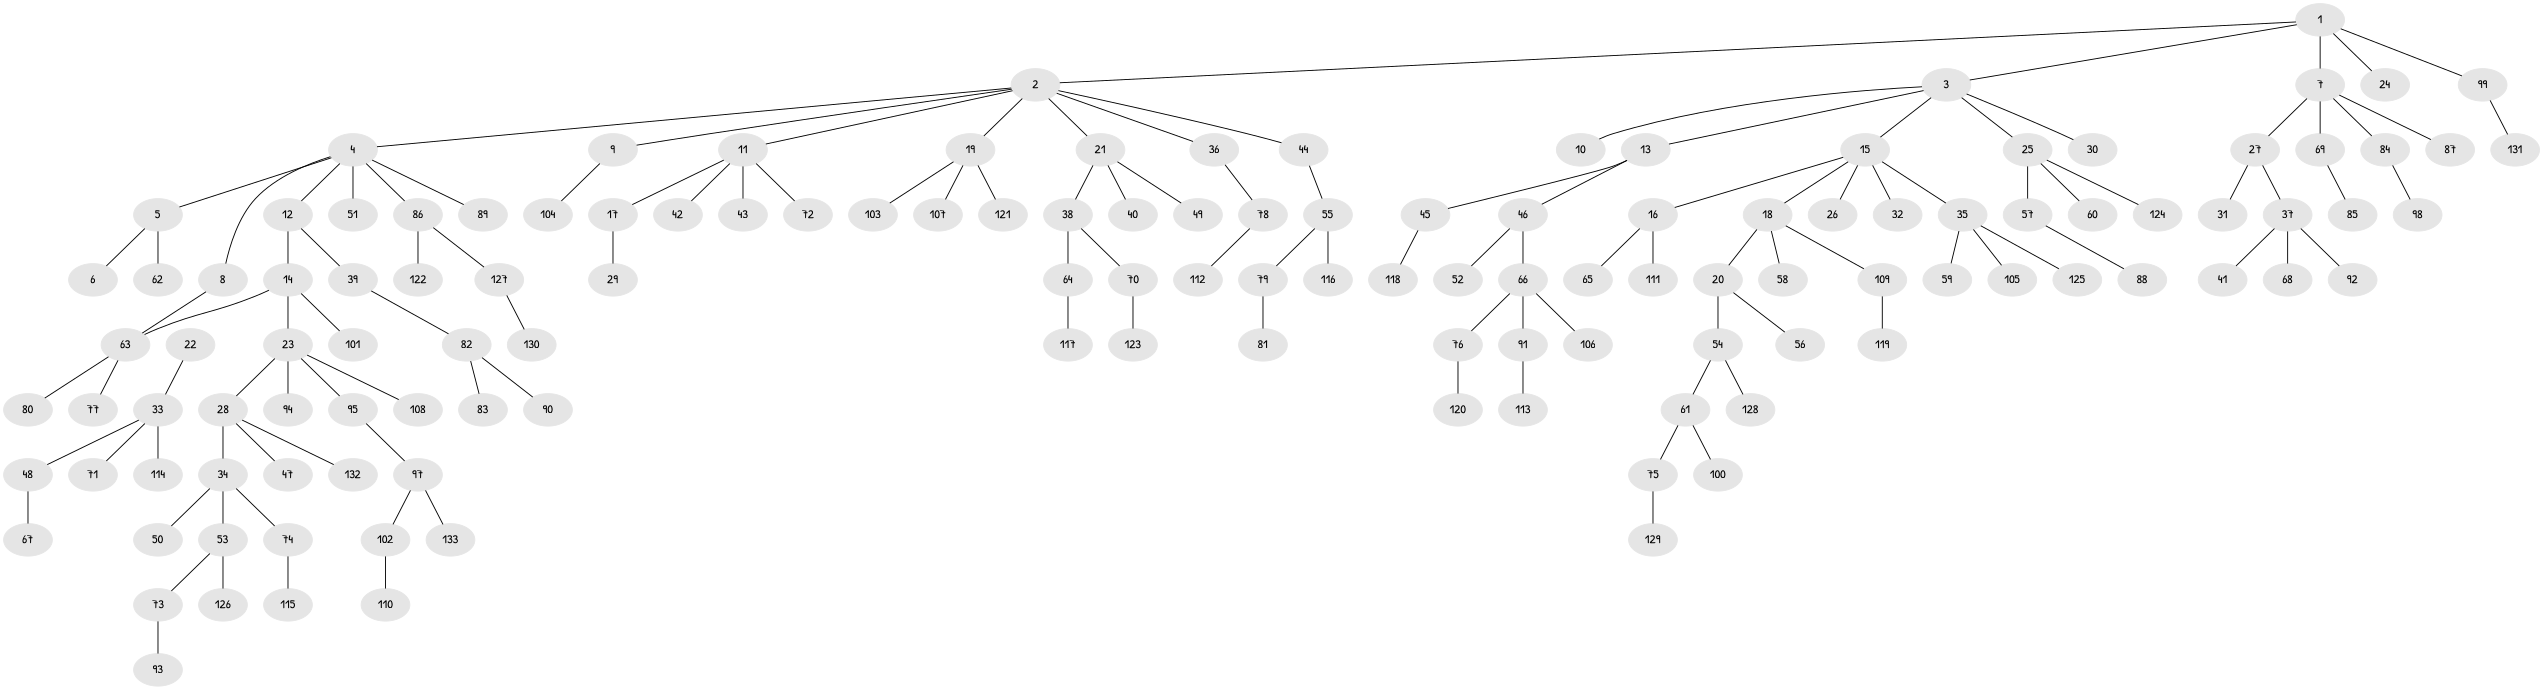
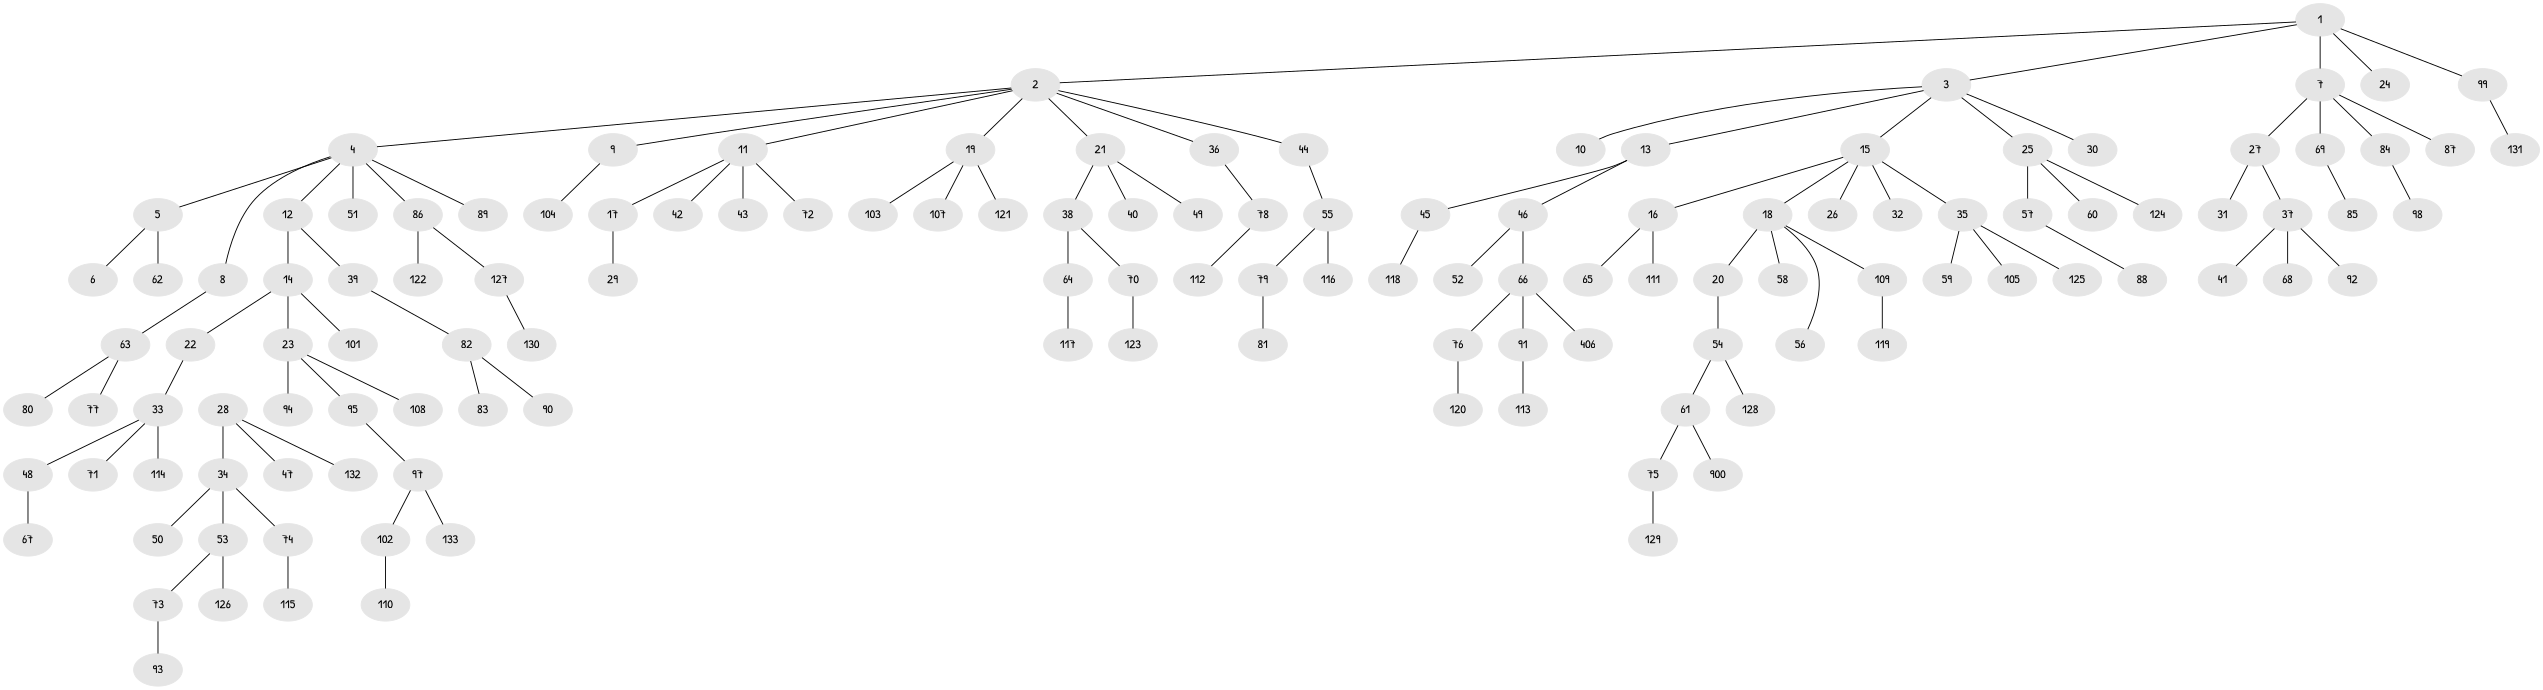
(207, 312) -> (239, 312)
(1759, 312) -> (1818, 273)
(1588, 345) -> (1588, 345)
(256, 377) -> none
(1718, 475) -> (1718, 475)
